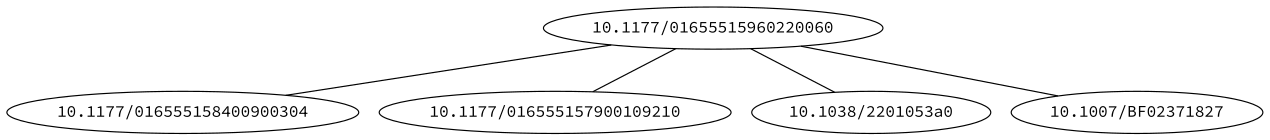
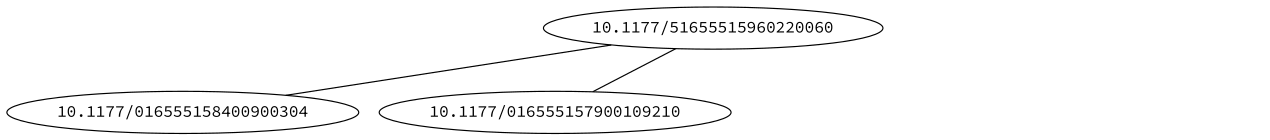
(713, 28) -> (713, 28)
(871, 112) -> none
(1137, 112) -> none
